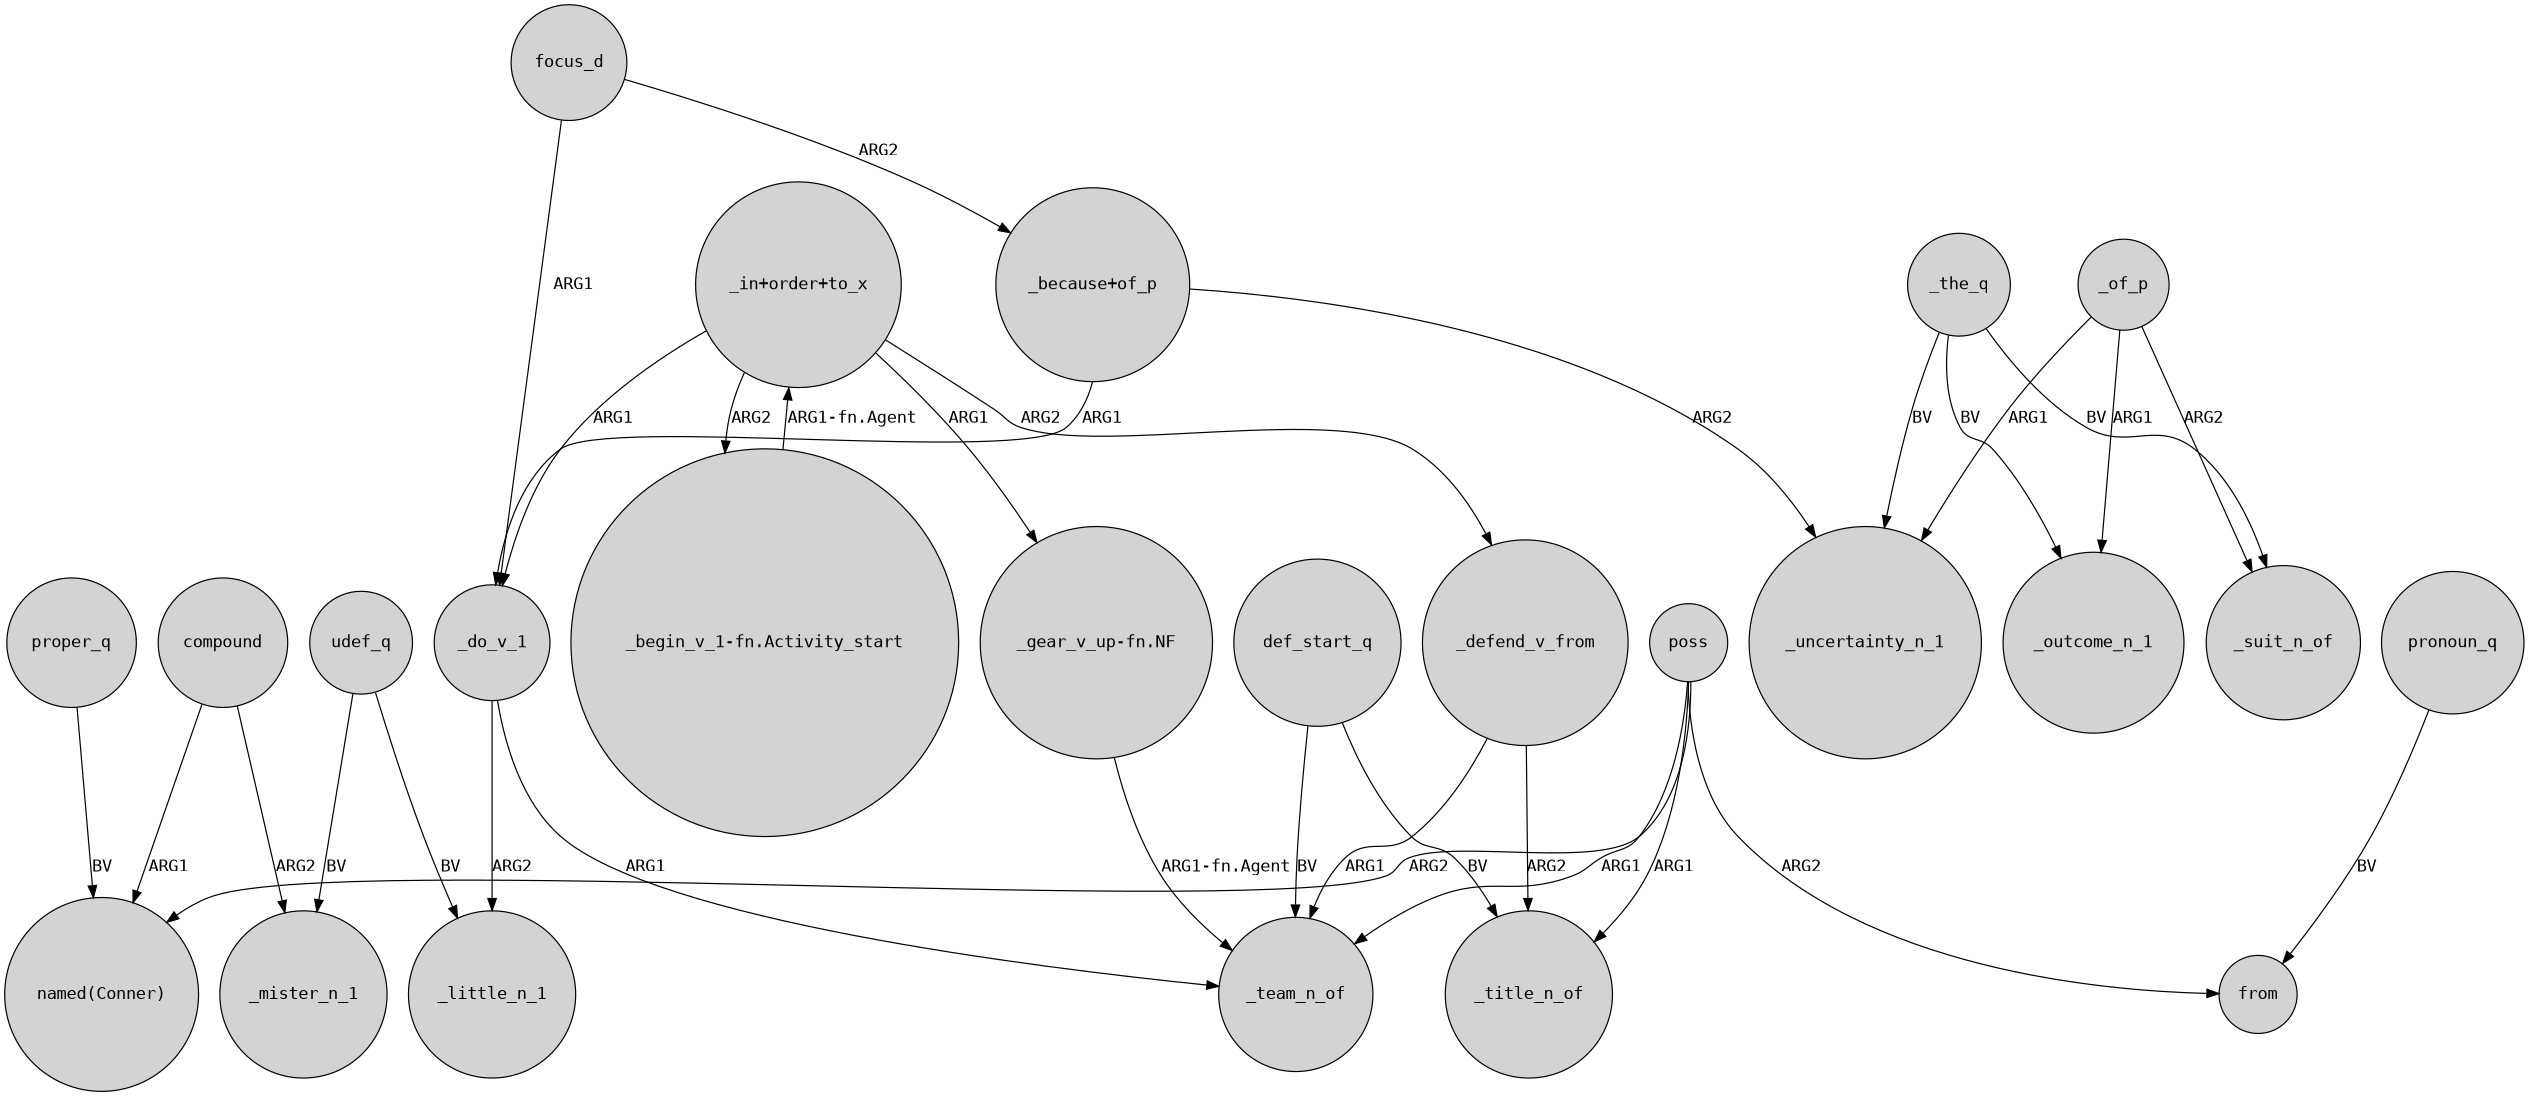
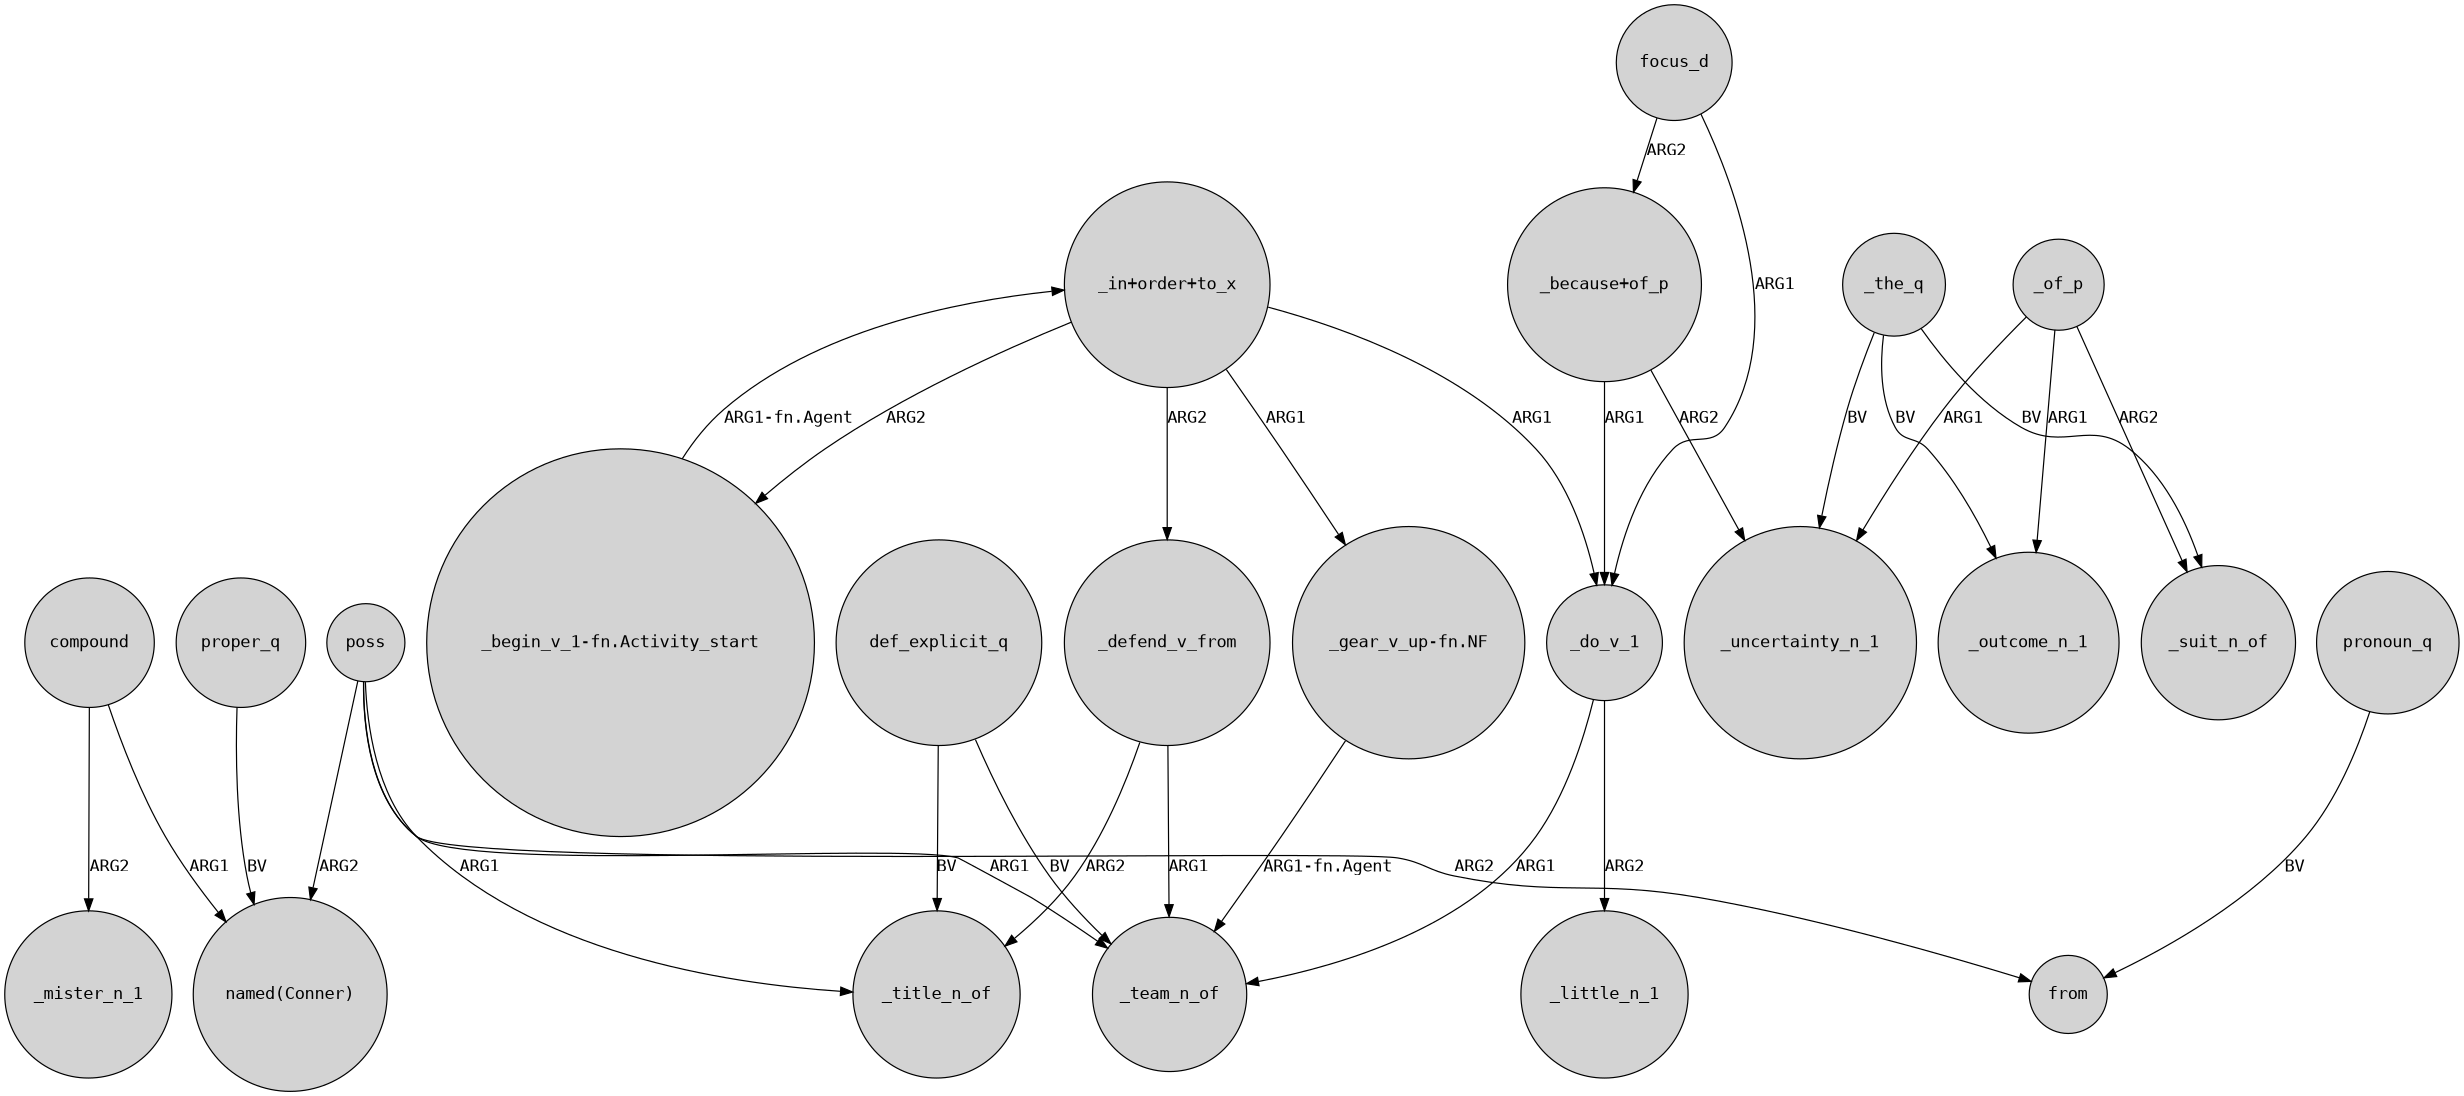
(361, 643) -> none
(1317, 643) -> (939, 643)
